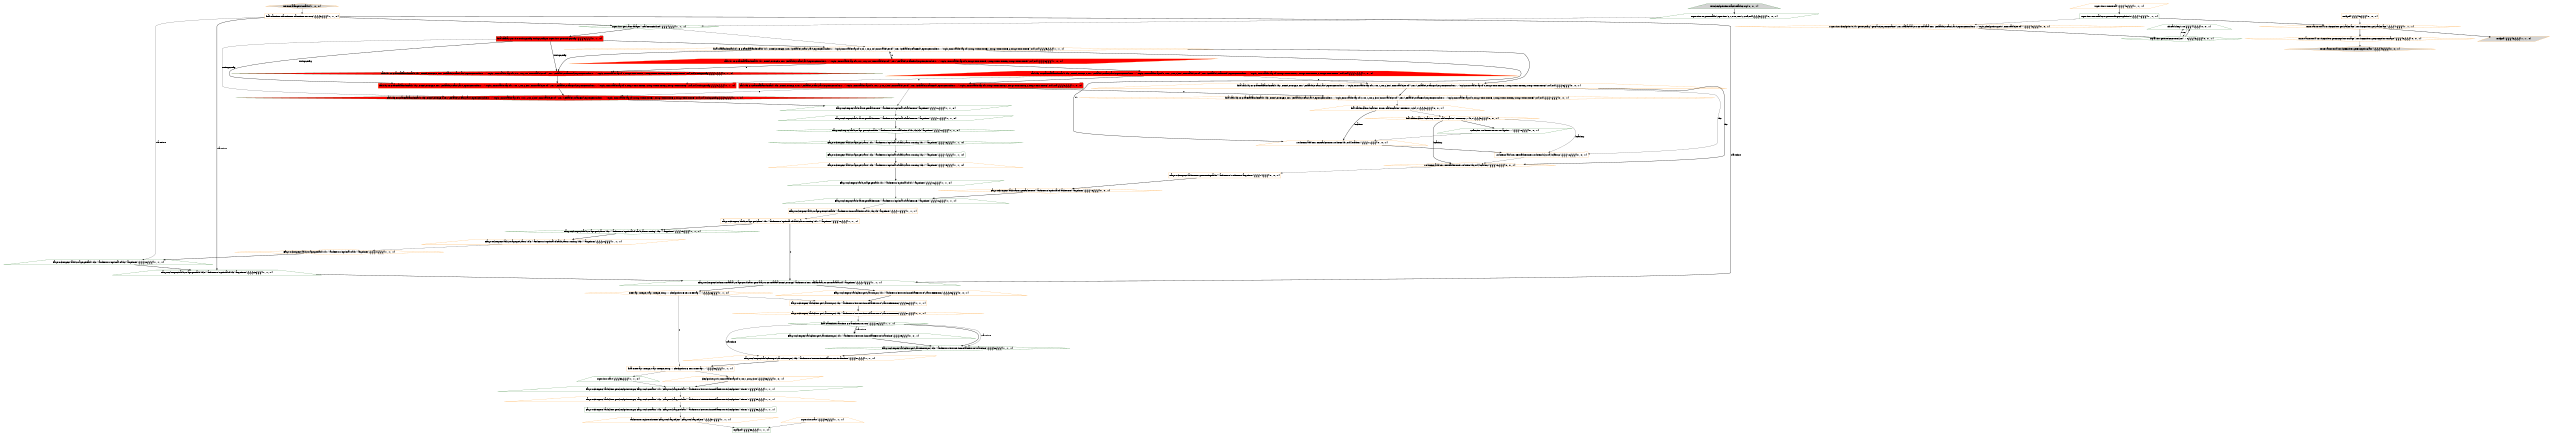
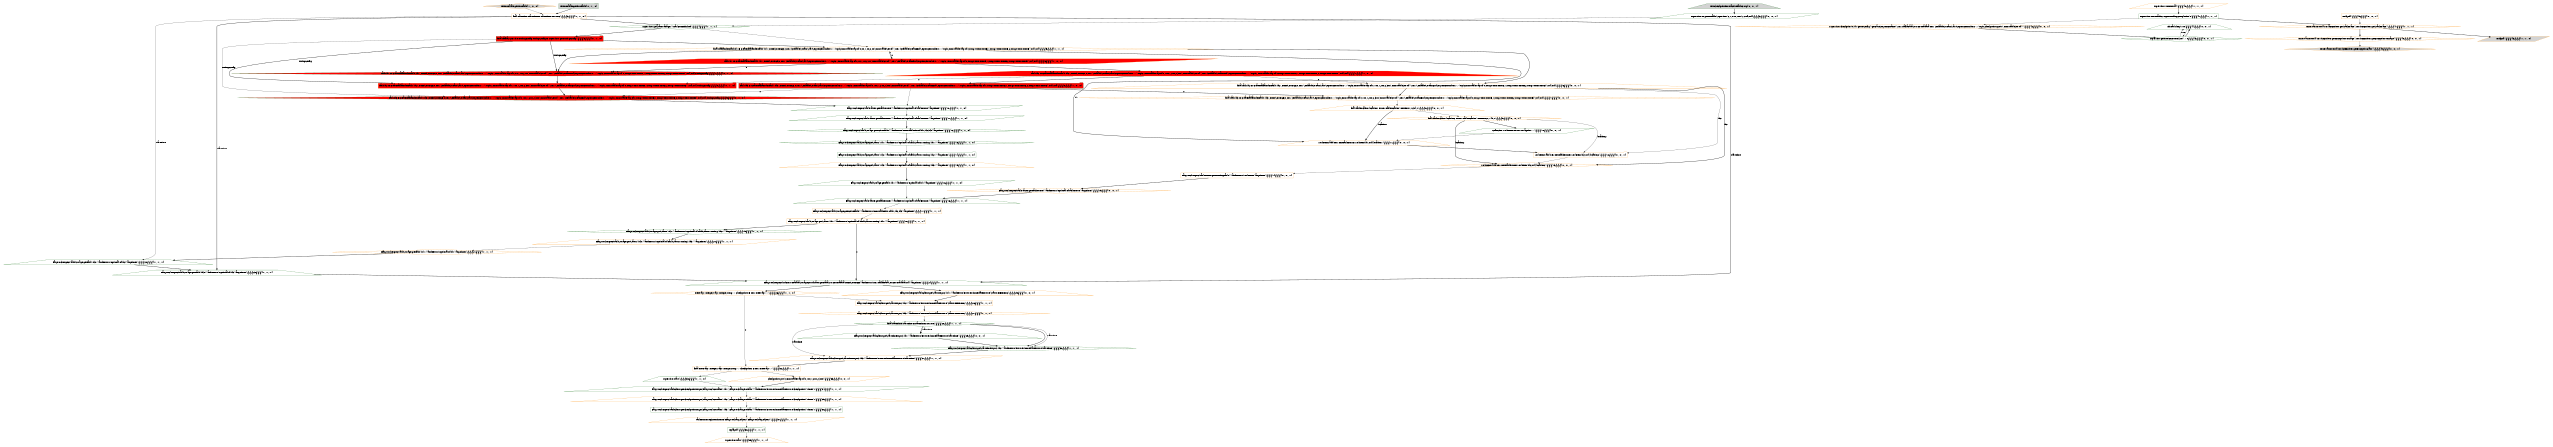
none -> (579, 6)
(788, 425) -> (747, 435)
